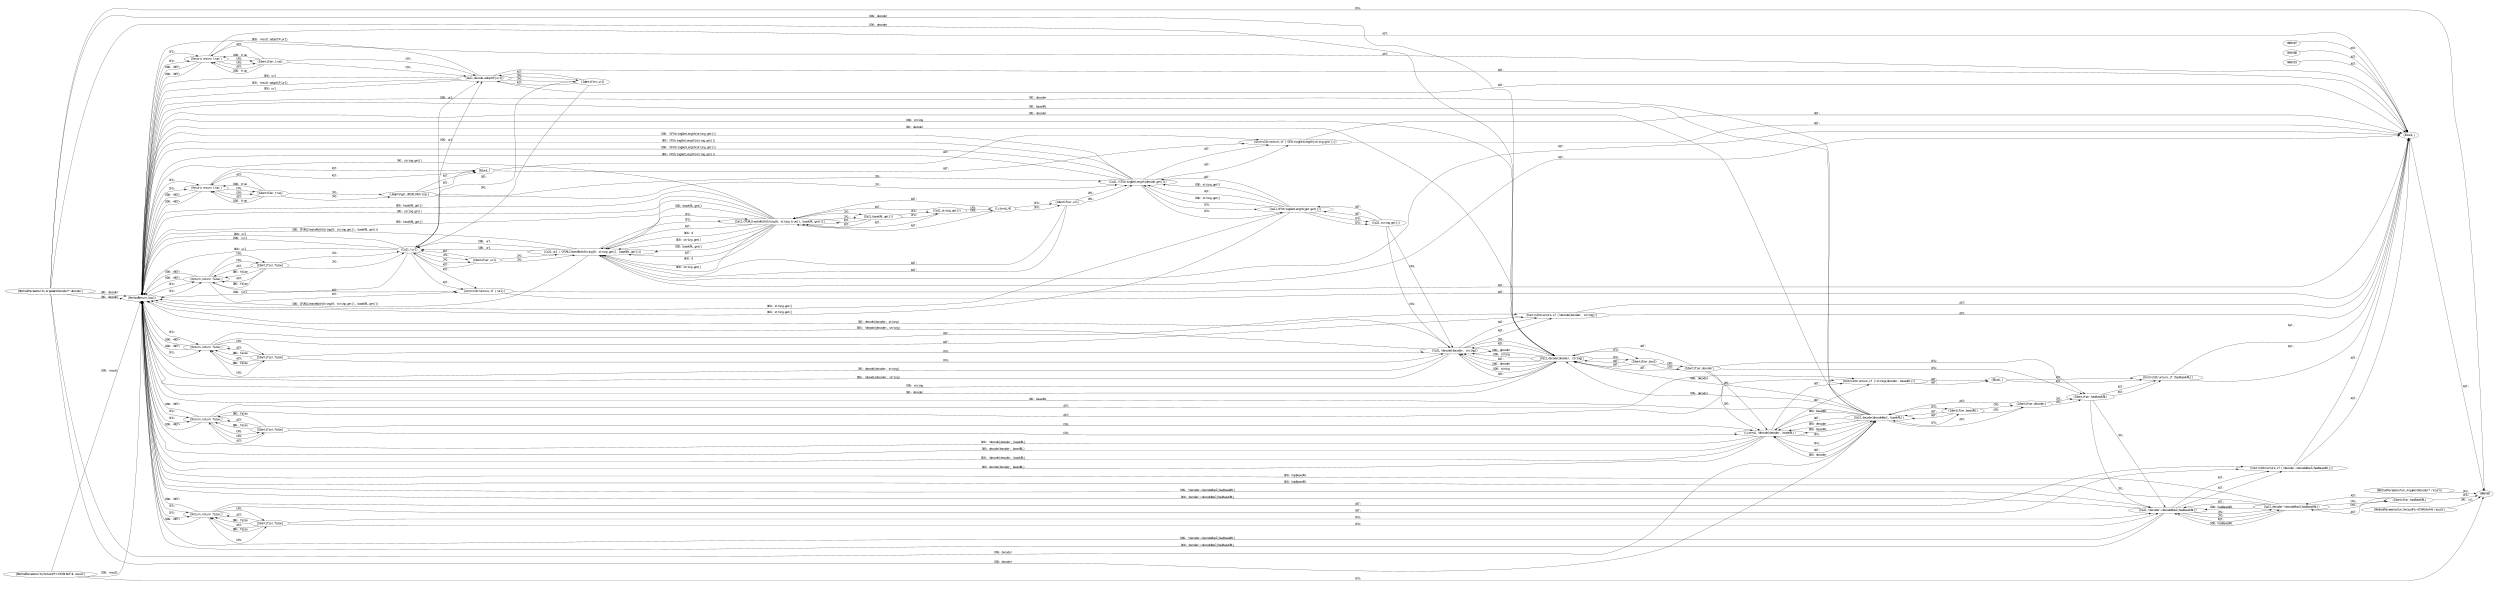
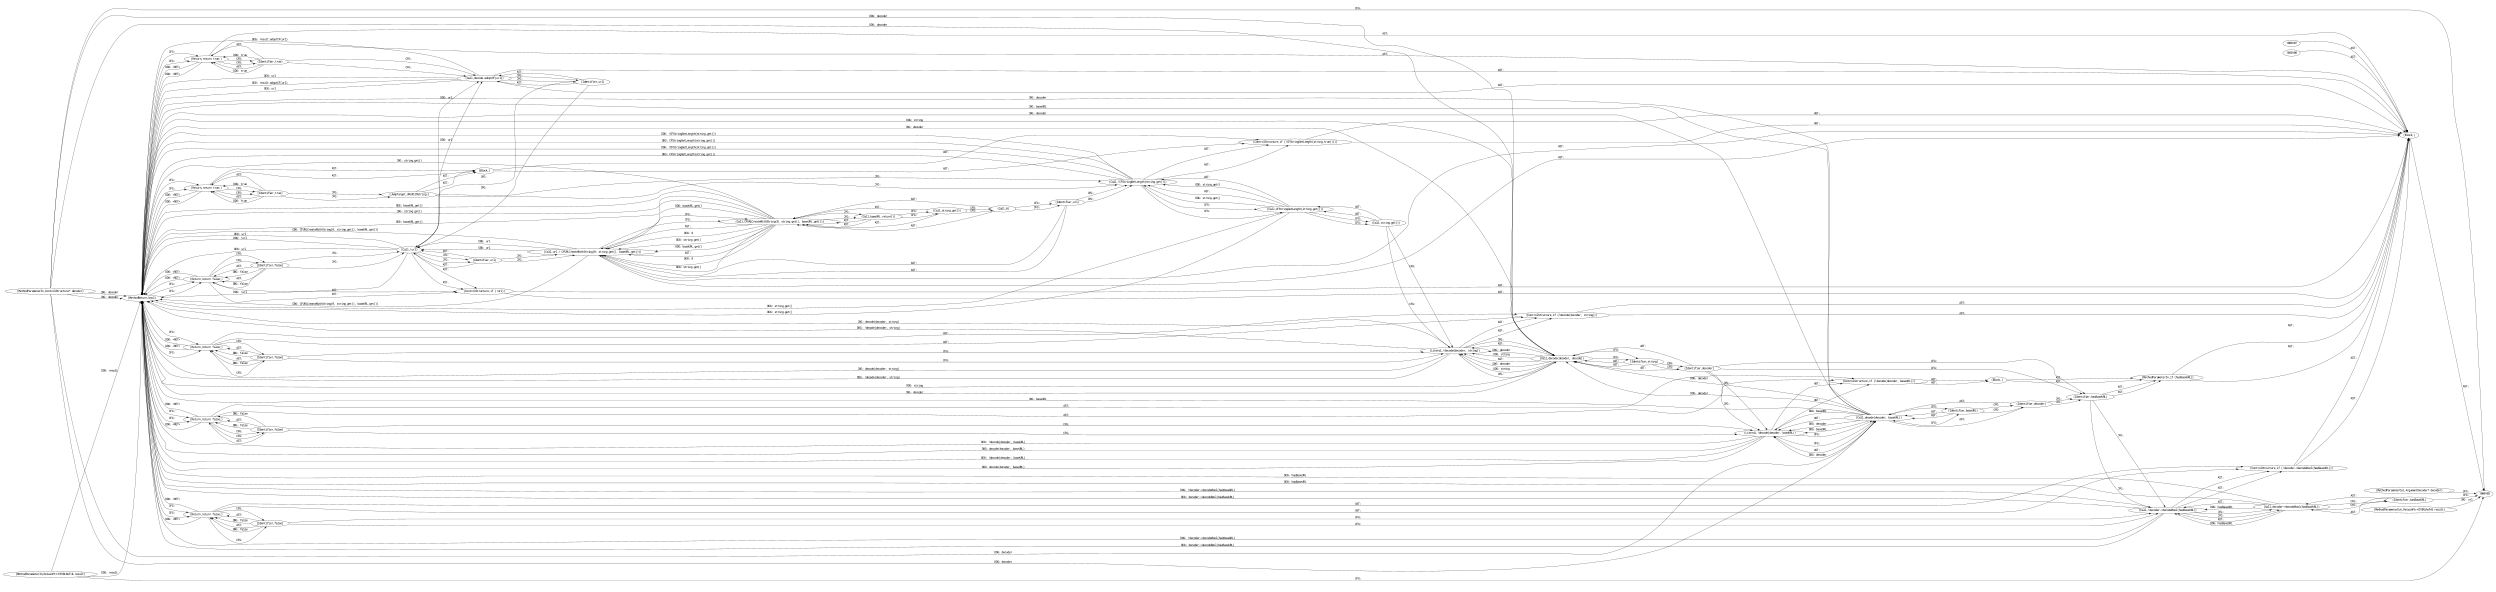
(2292, 63) -> none
(1295, 142) -> (1295, 142)
(1138, 182) -> (1138, 182)
(1003, 209) -> (1003, 209)
(1295, 209) -> (1295, 209)
(878, 217) -> (878, 217)
(780, 222) -> (780, 222)
(50, 291) -> (50, 291)
(1455, 351) -> (1455, 351)
(1562, 359) -> (1562, 359)
(1644, 362) -> (1644, 362)
(2168, 378) -> (2168, 378)
(1879, 381) -> (1879, 381)
(1879, 418) -> (1879, 418)
(2409, 491) -> (2409, 491)
